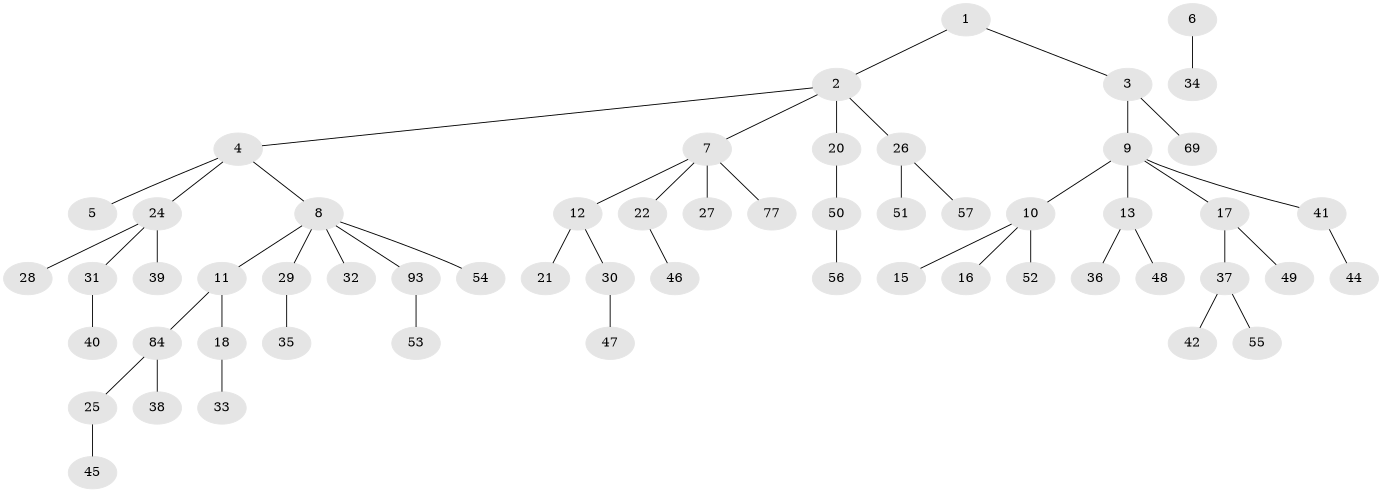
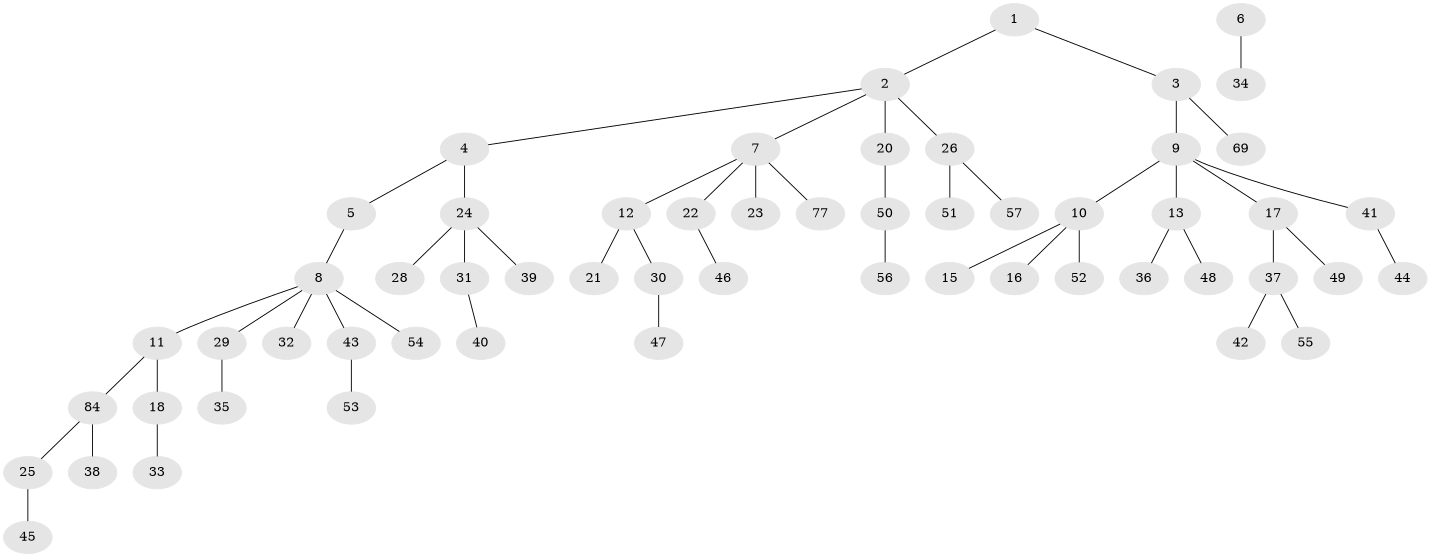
(279, 182) -> (335, 246)
(707, 214) -> (756, 214)
(416, 279) -> (351, 343)
